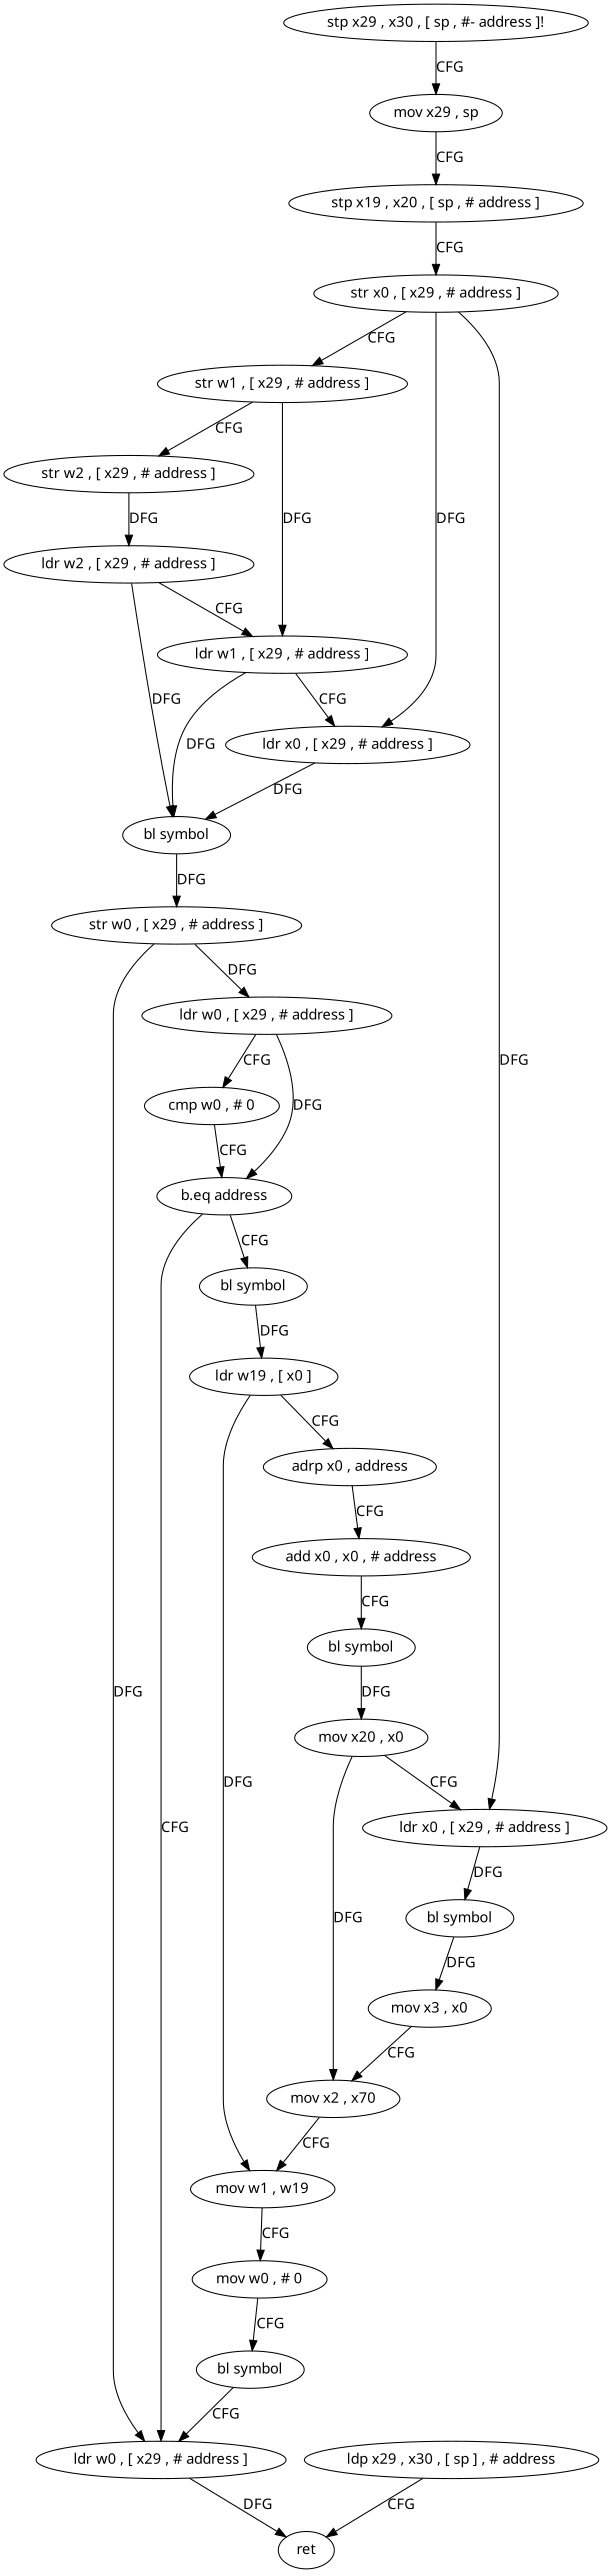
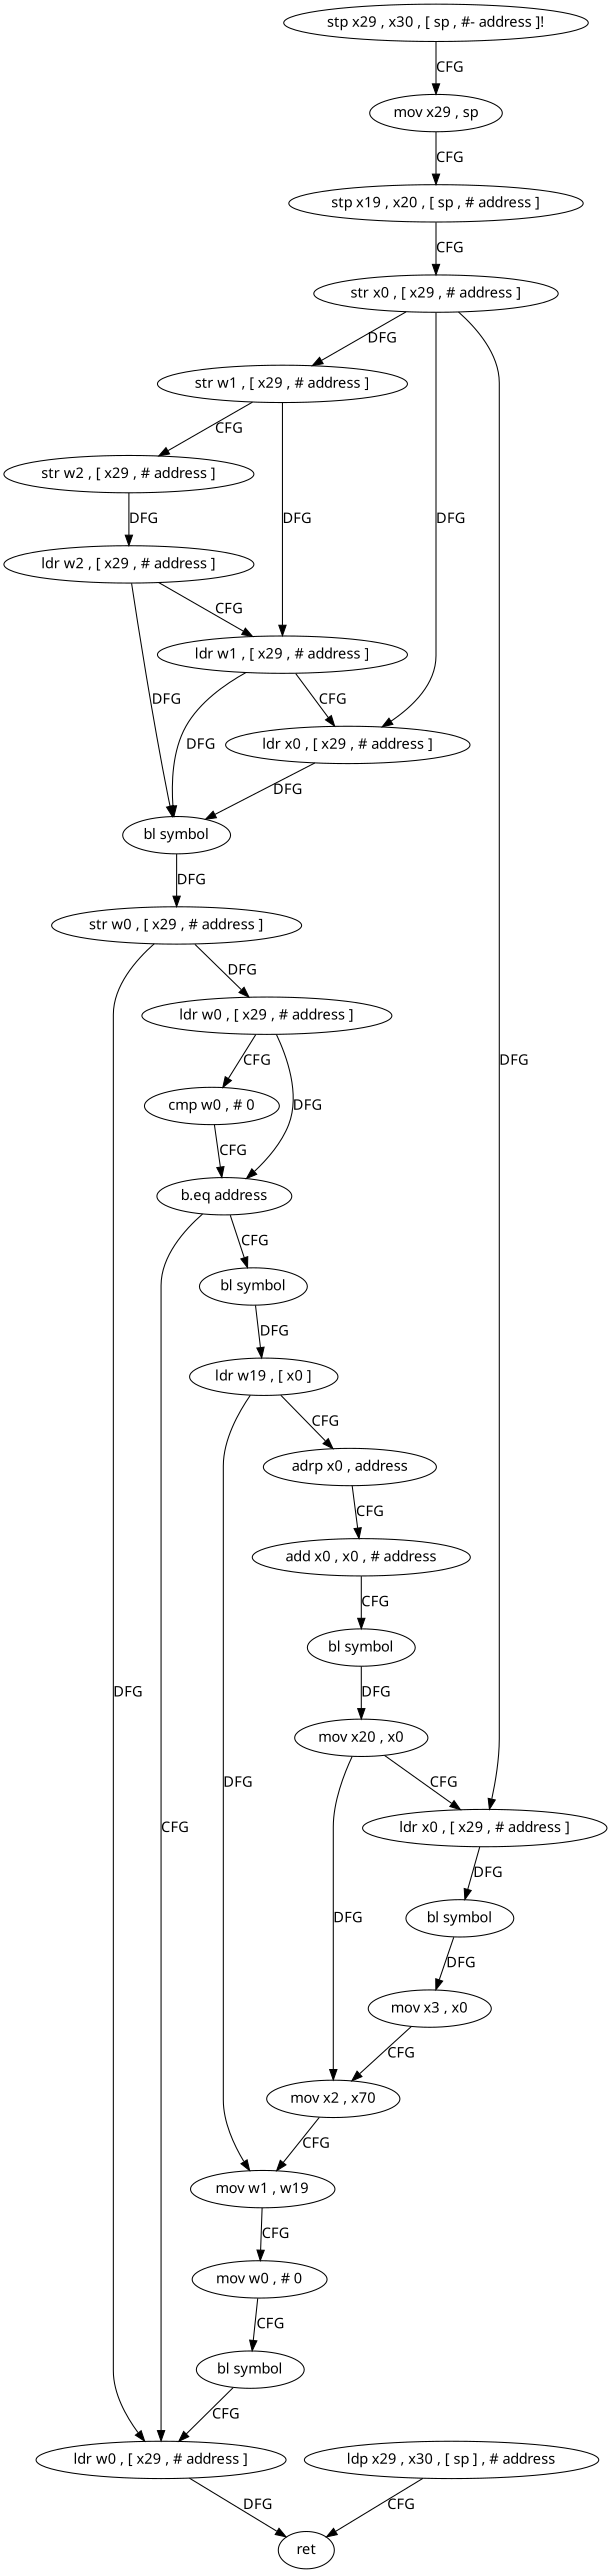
(382, 339) -> (383, 339)
